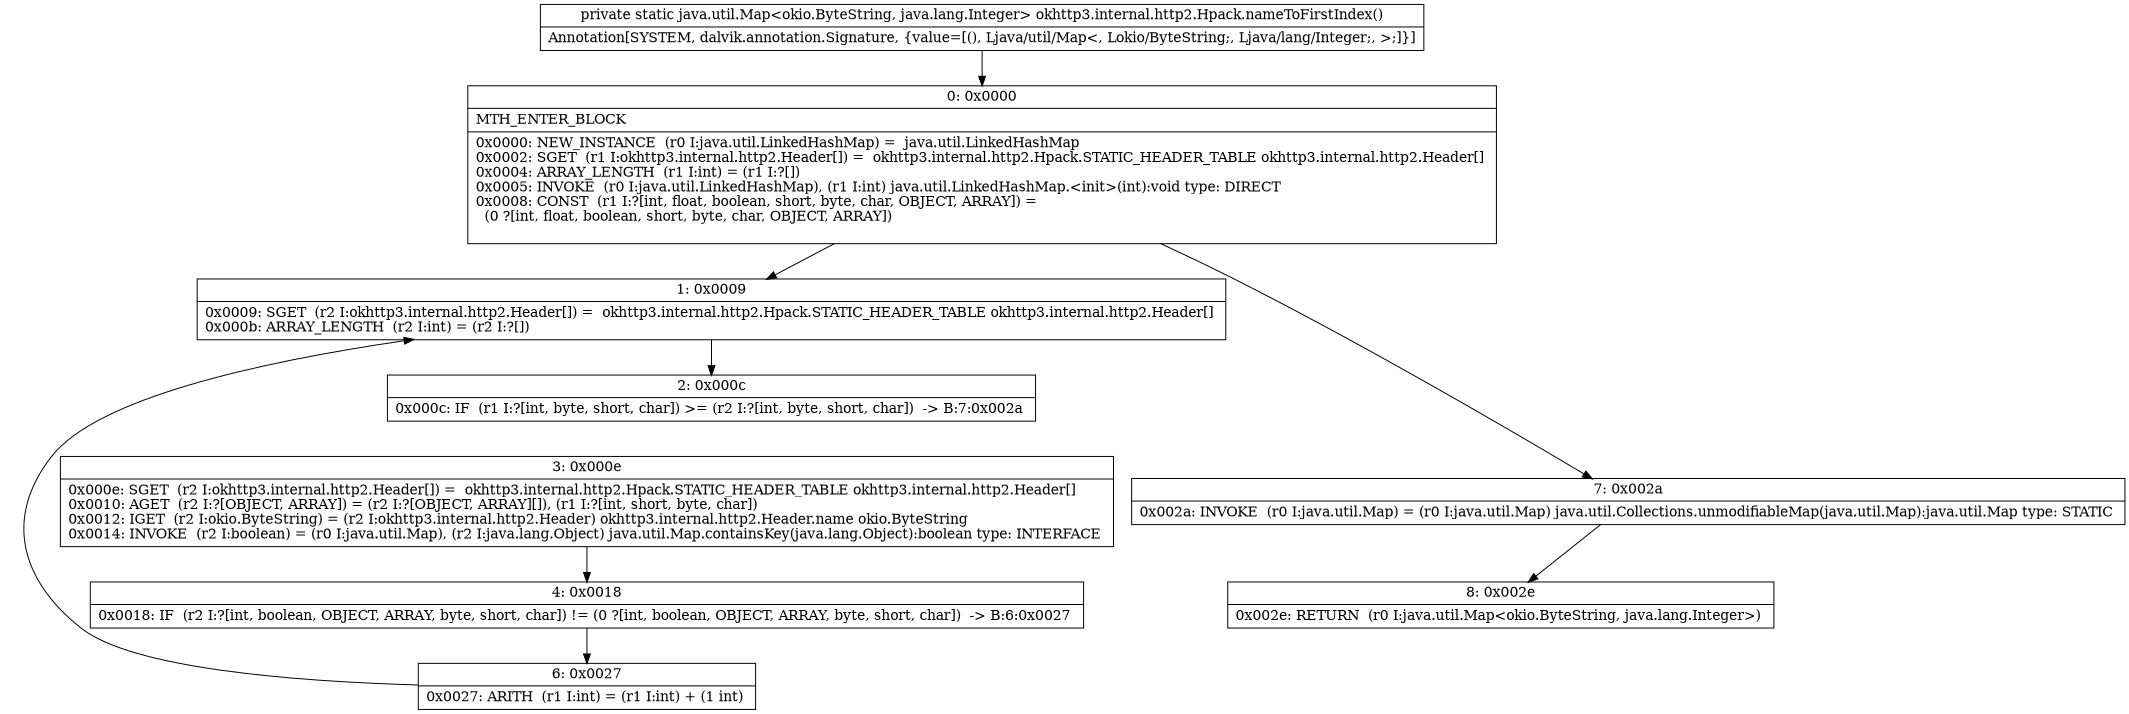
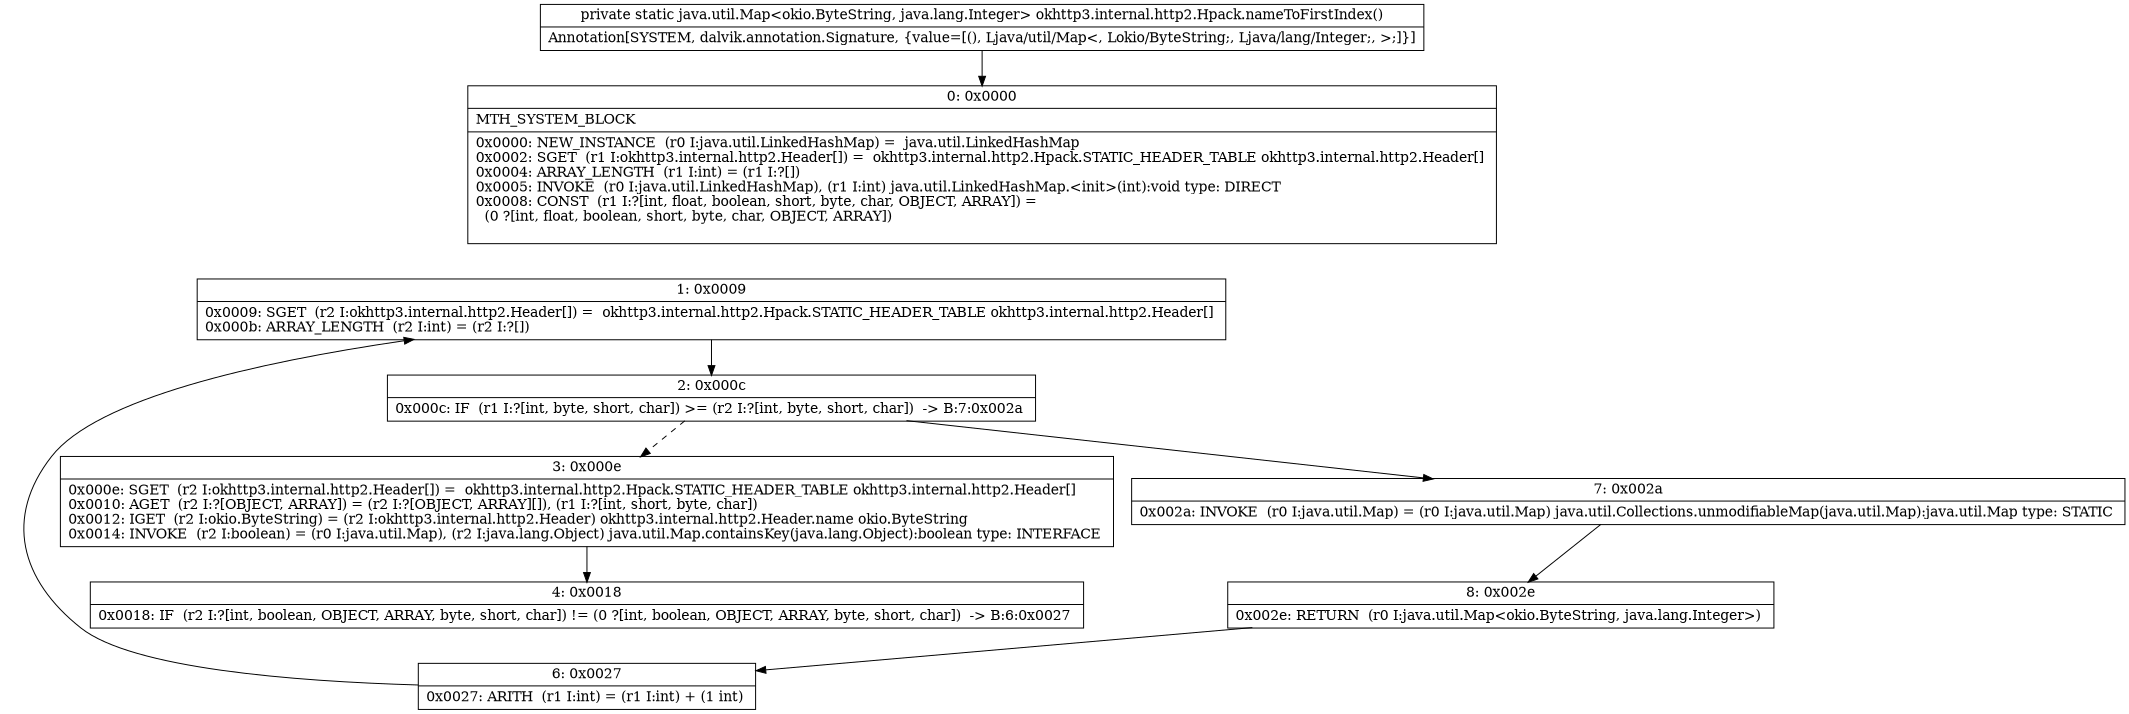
(551, 120) -> (556, 120)
(805, 259) -> none
(1375, 354) -> (1165, 449)
none -> (667, 436)
(587, 641) -> (1009, 649)
